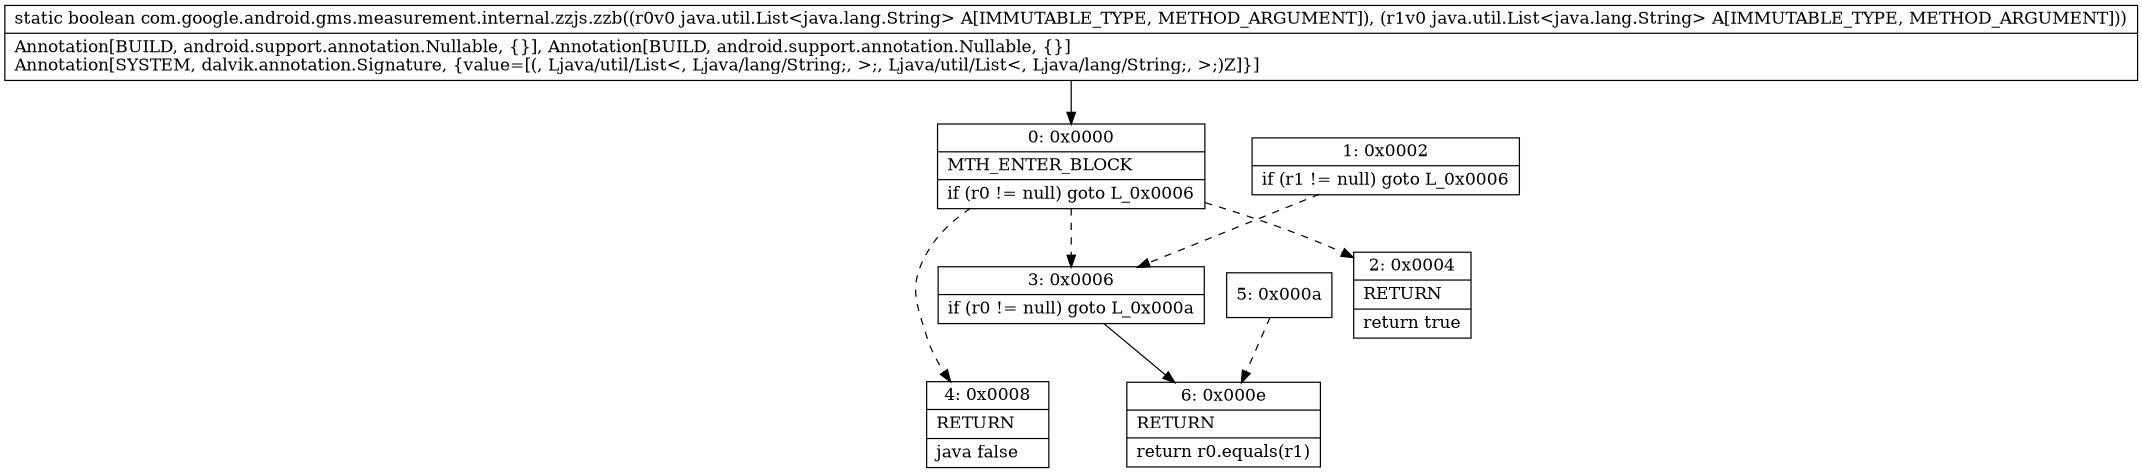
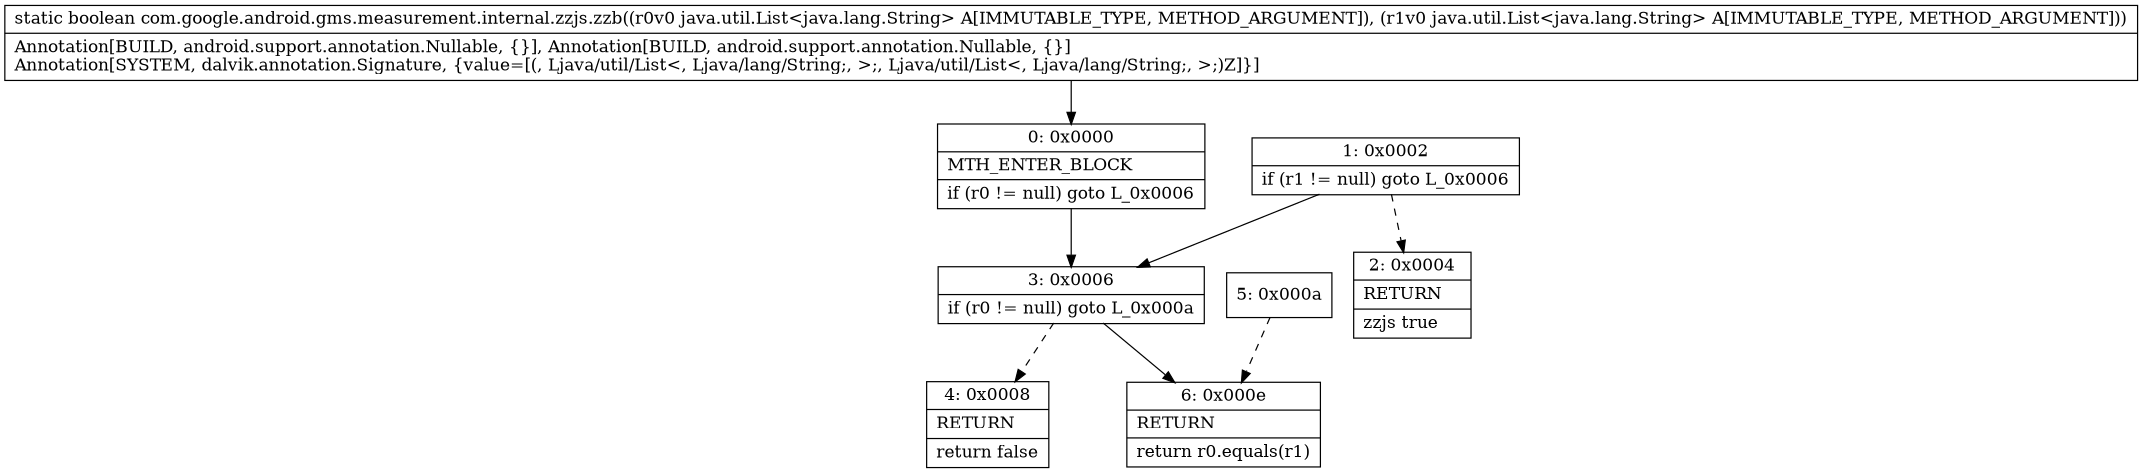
(1275, 225) -> (1396, 218)
(1234, 229) -> (1234, 229)
(1071, 232) -> (1071, 232)
(916, 283) -> (1038, 347)
(1412, 323) -> (1401, 323)
(977, 452) -> (988, 452)
